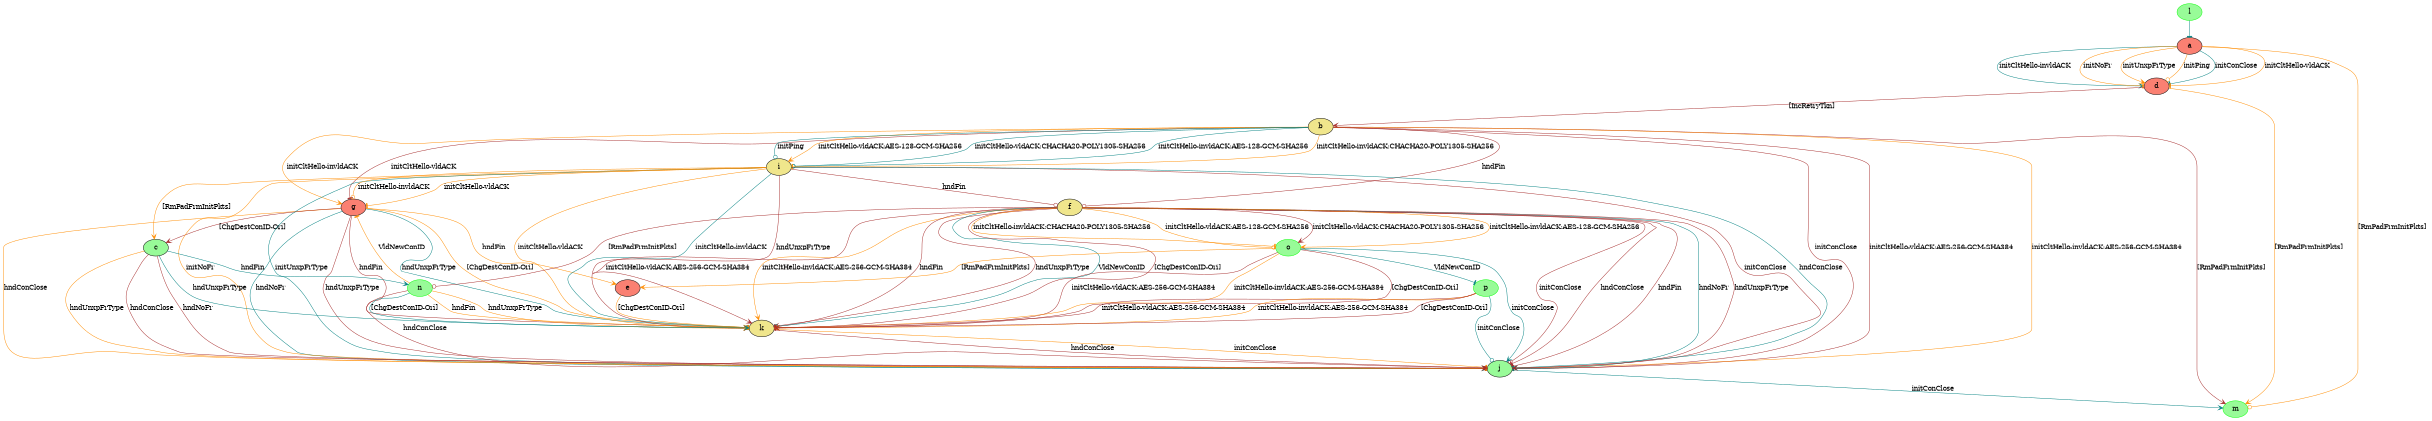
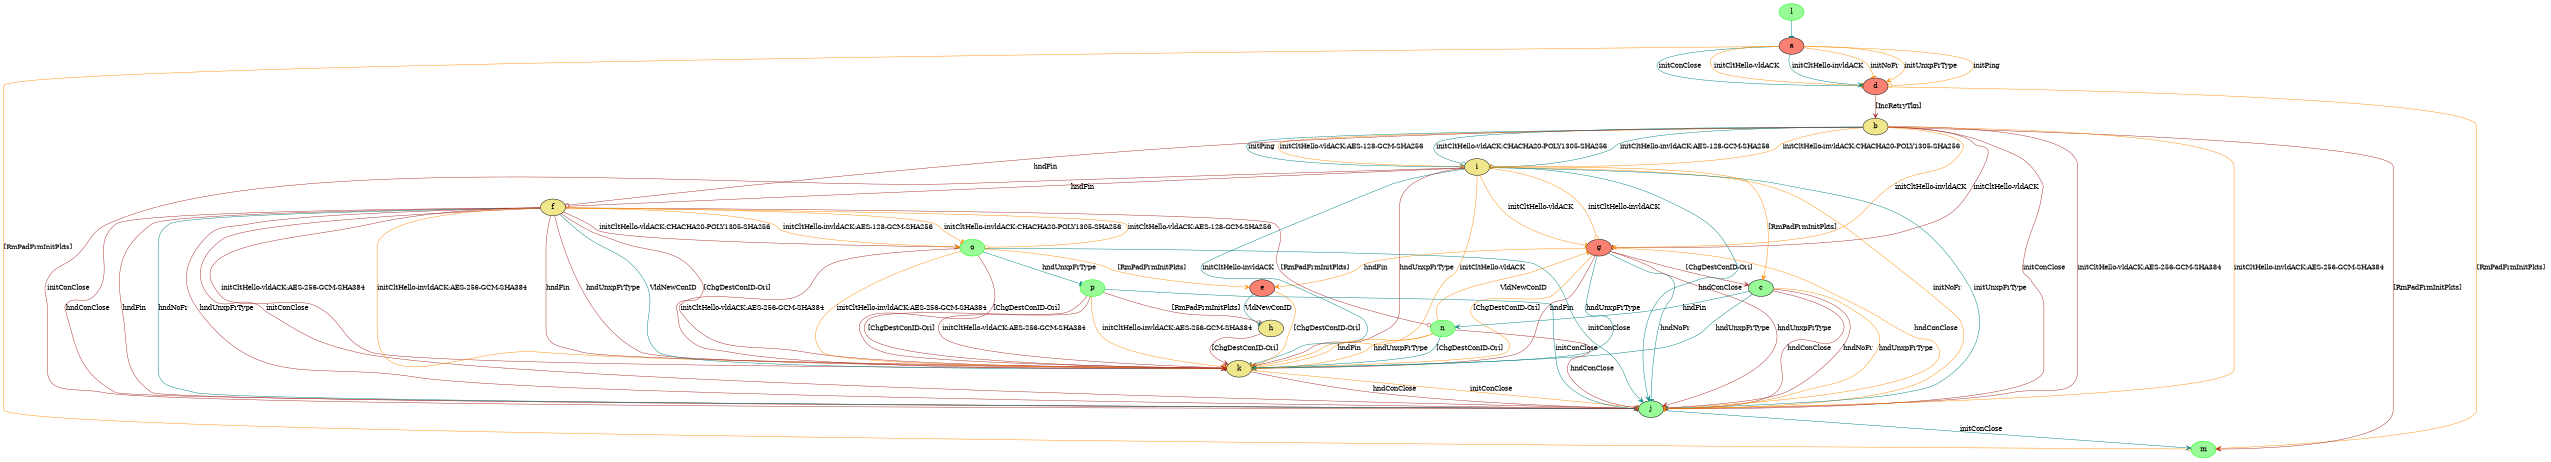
(1458, 268) -> (1070, 268)
none -> (1271, 328)
(894, 353) -> (1581, 343)
